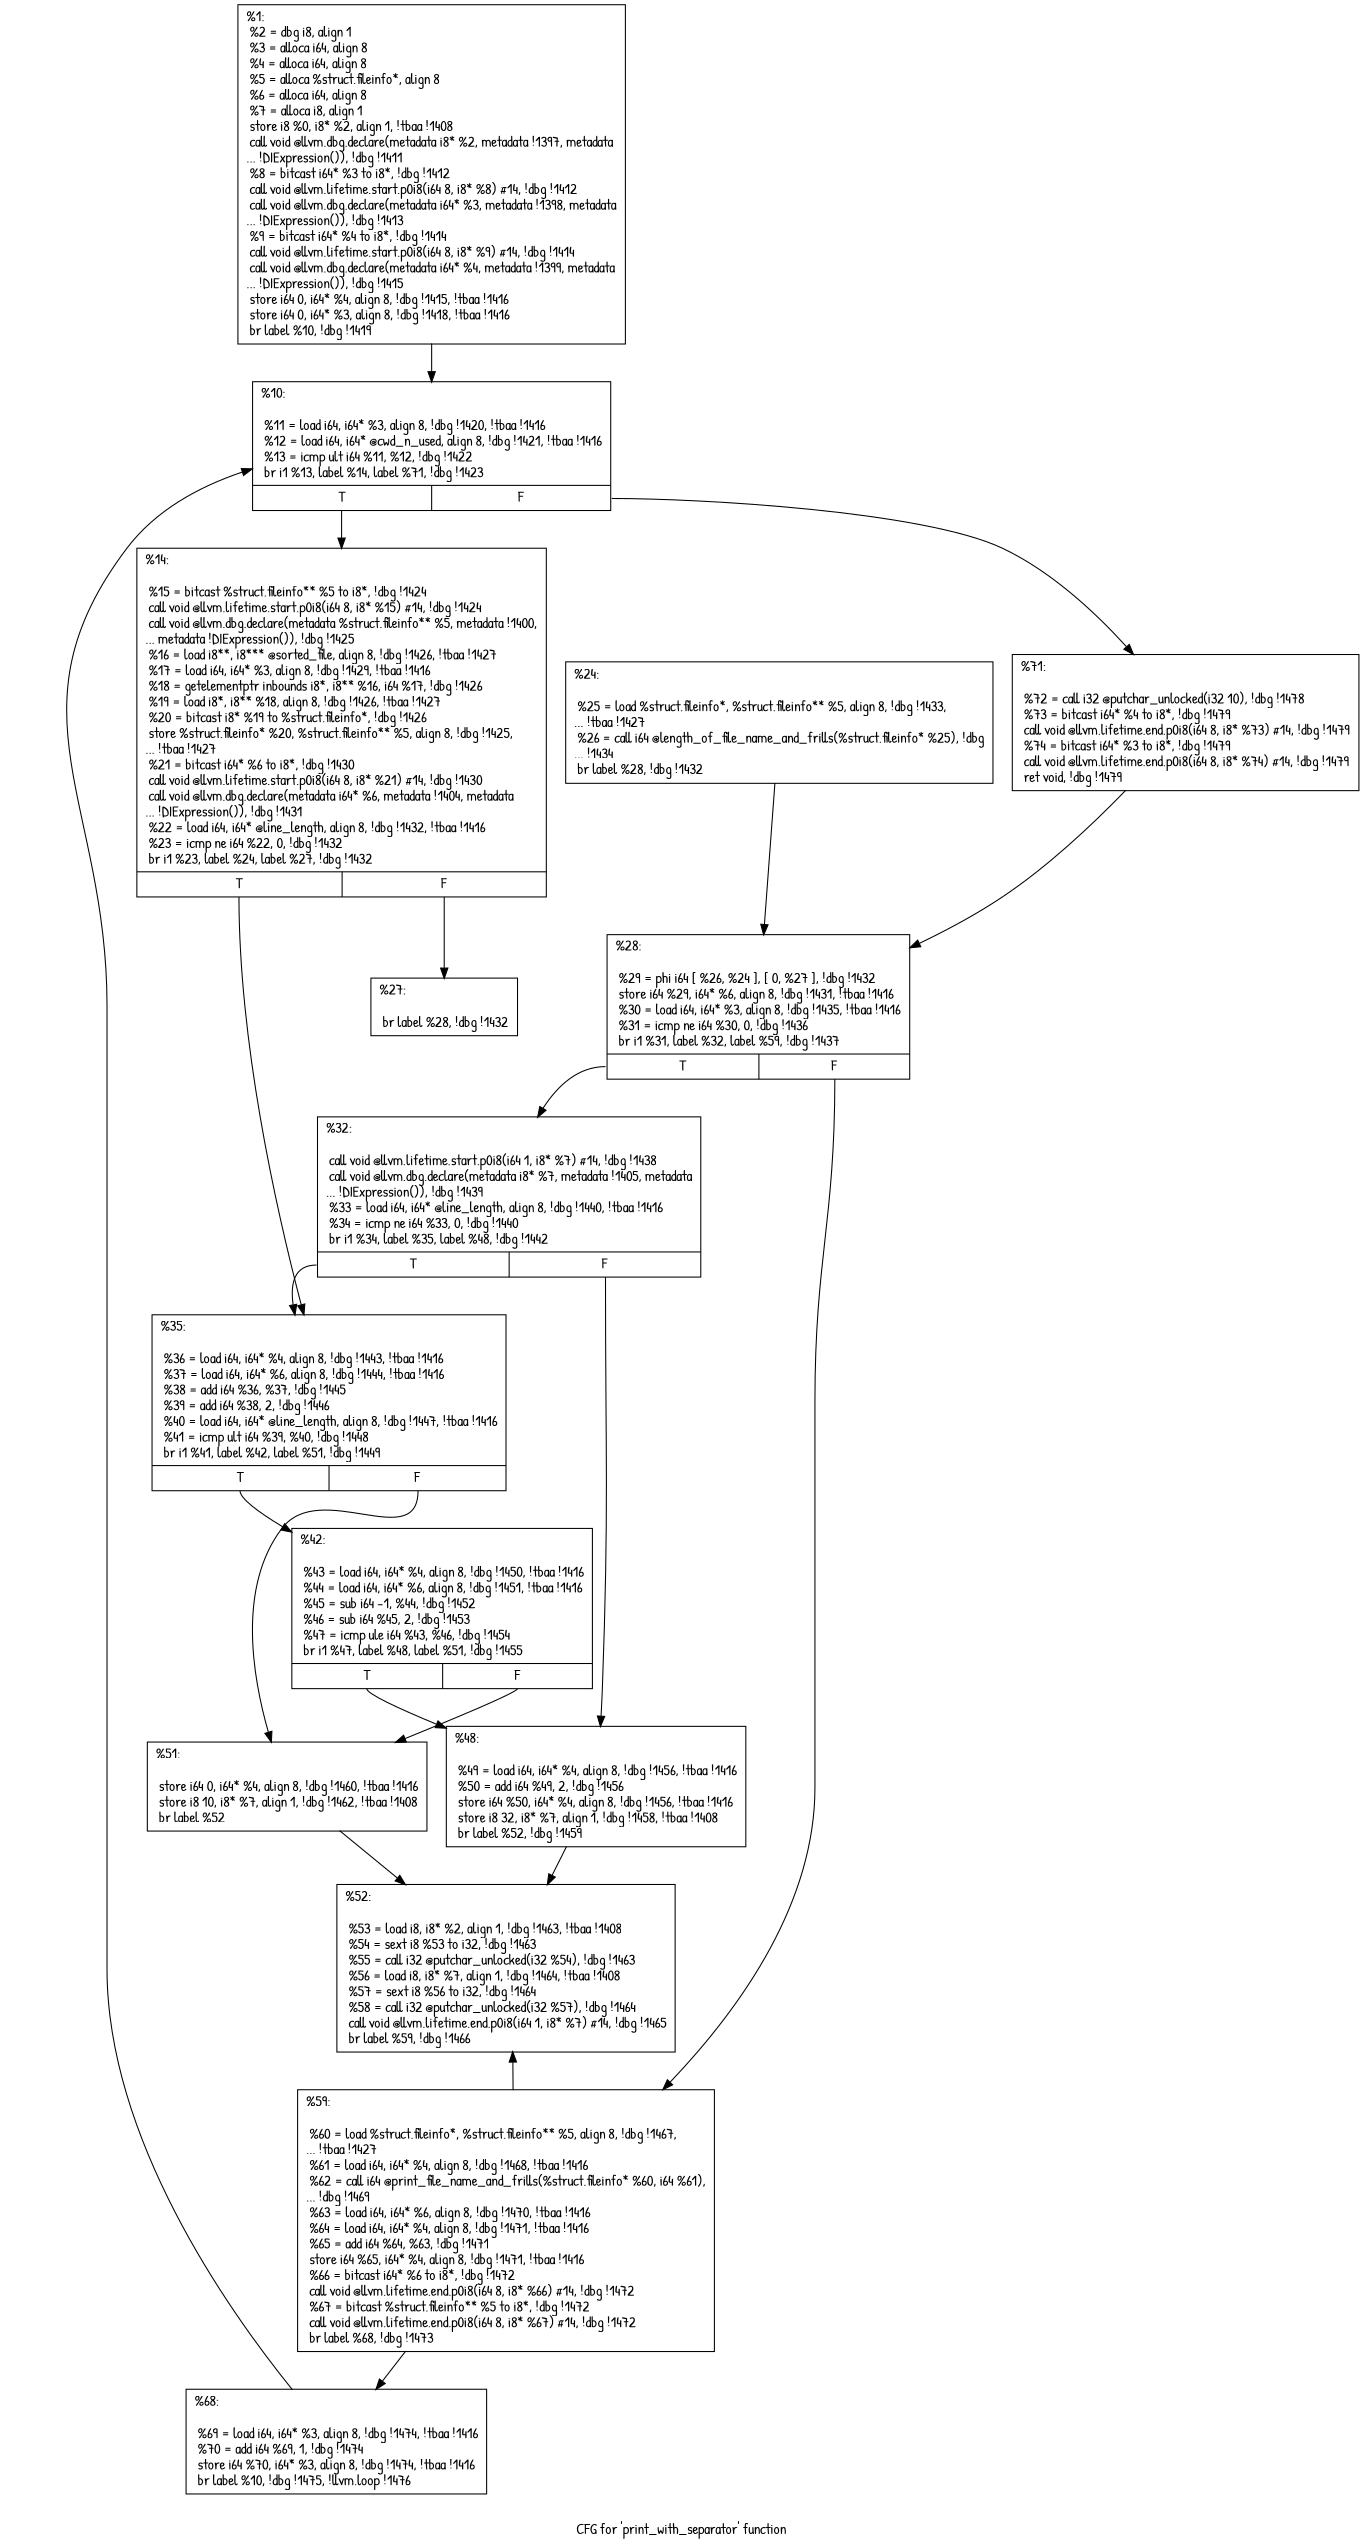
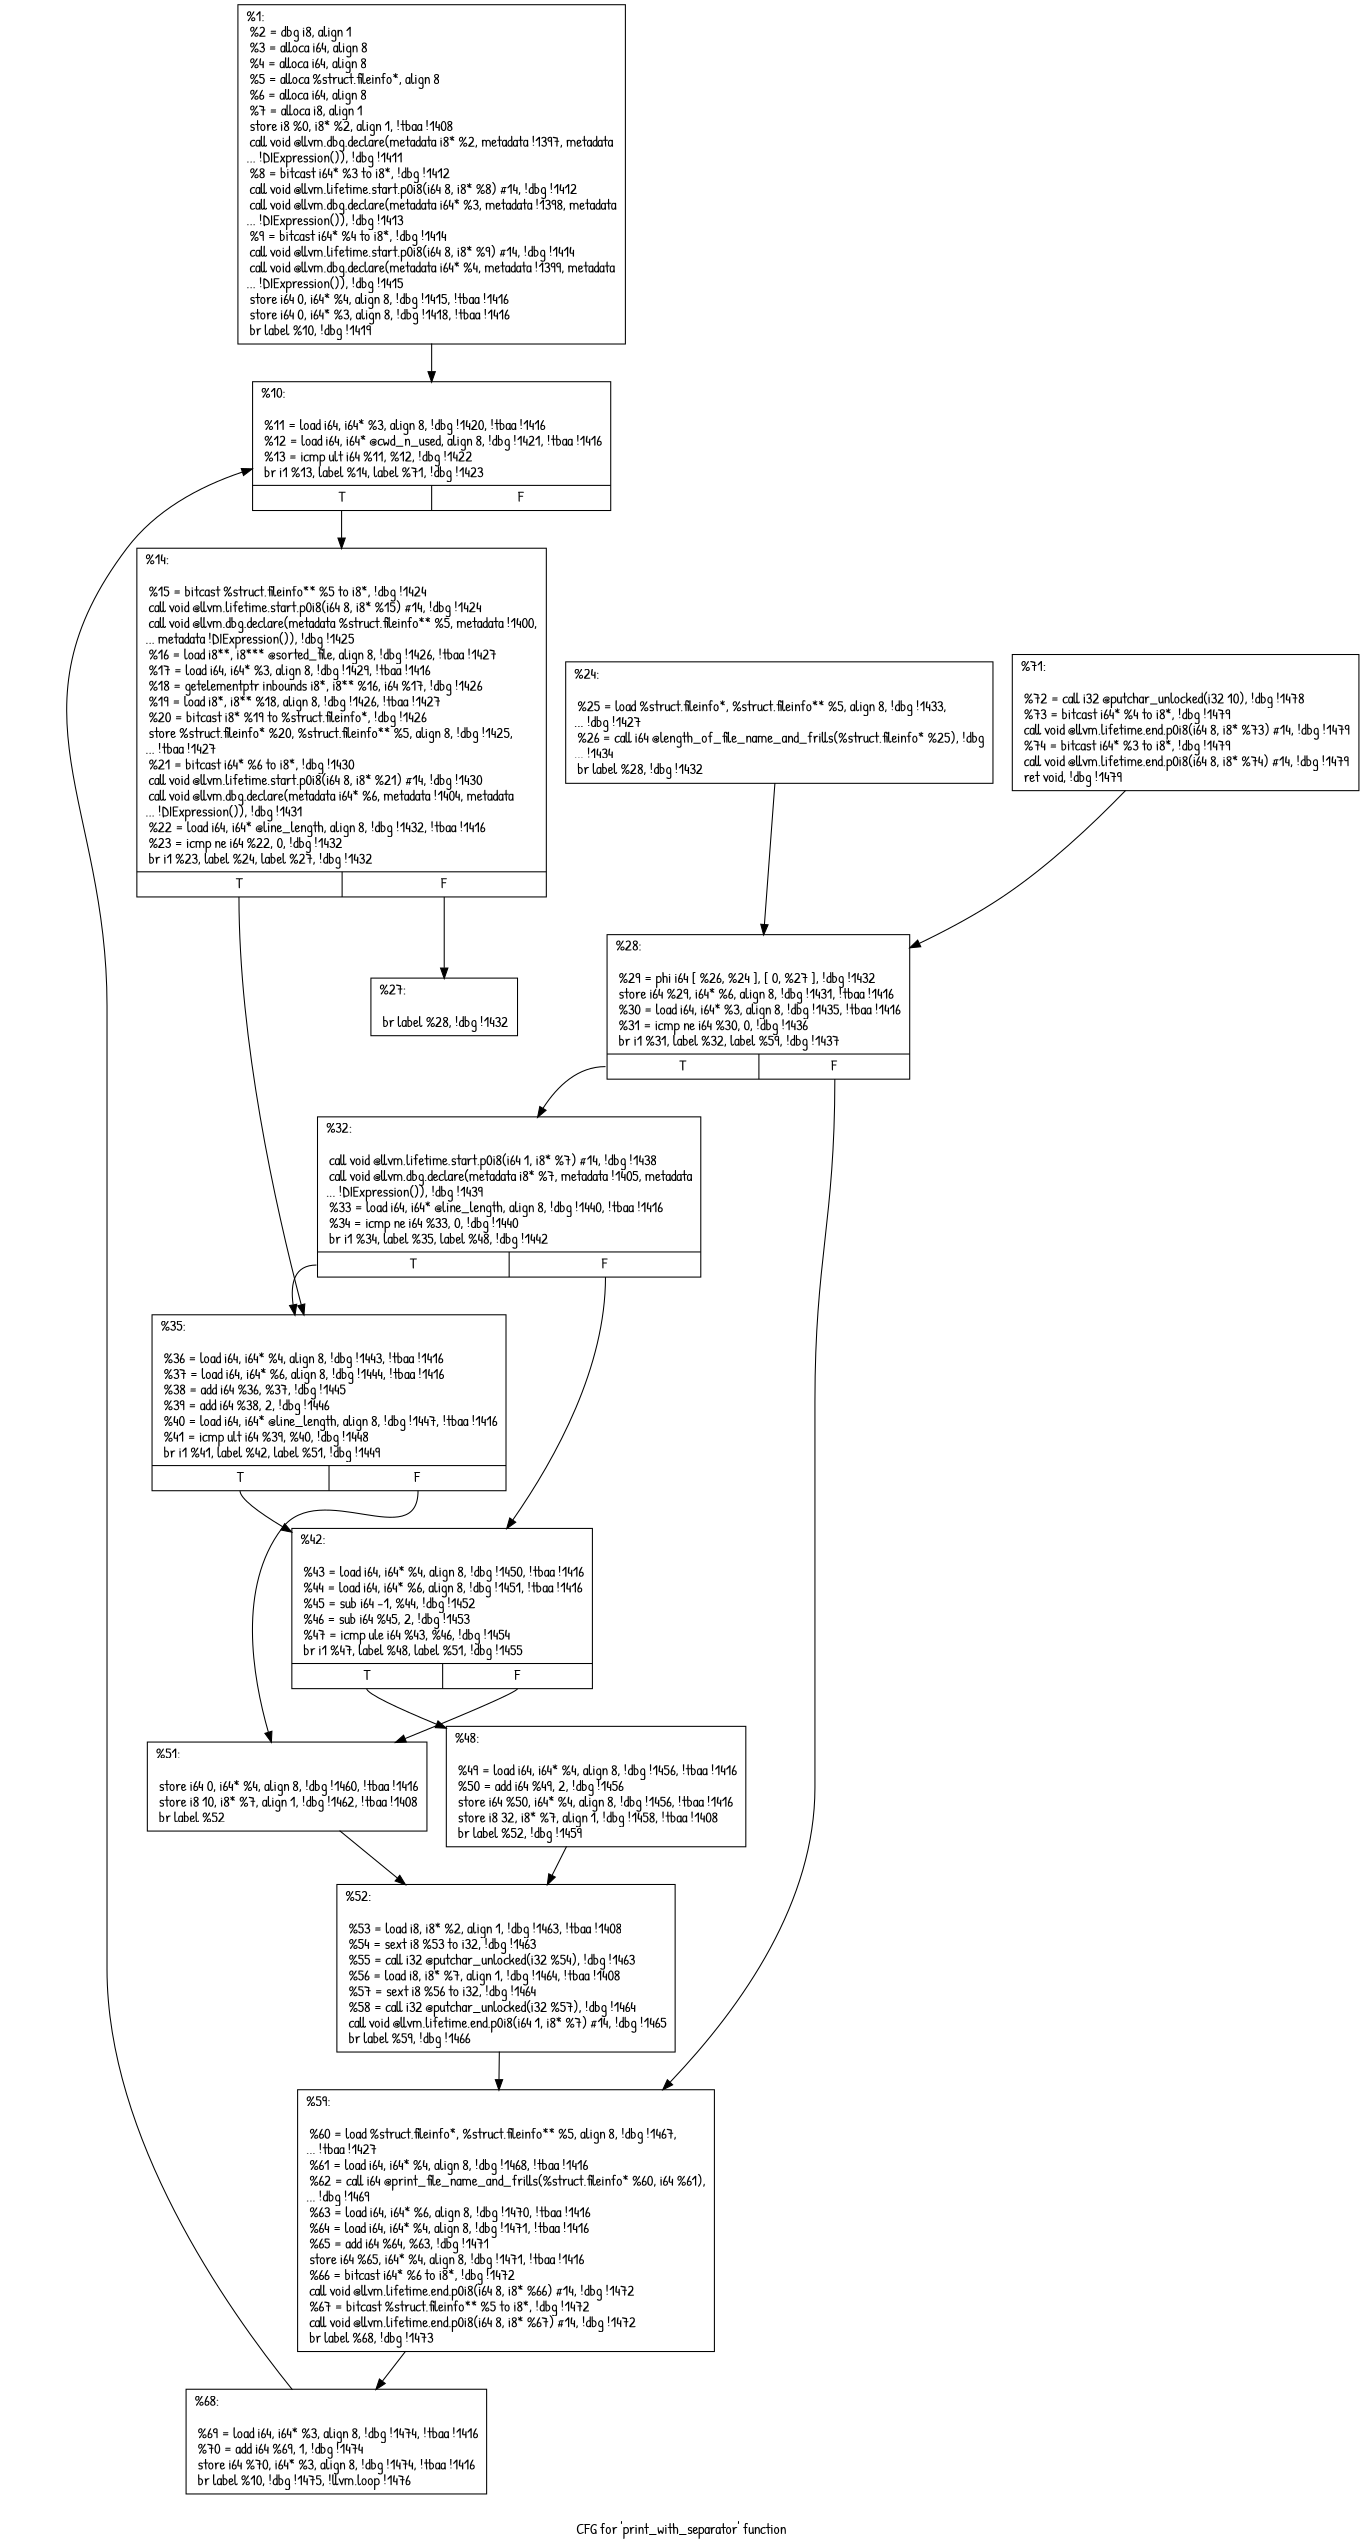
(888, 519) -> none
(610, 723) -> (608, 723)
(606, 1497) -> (577, 1405)
(513, 2076) -> (499, 2066)
